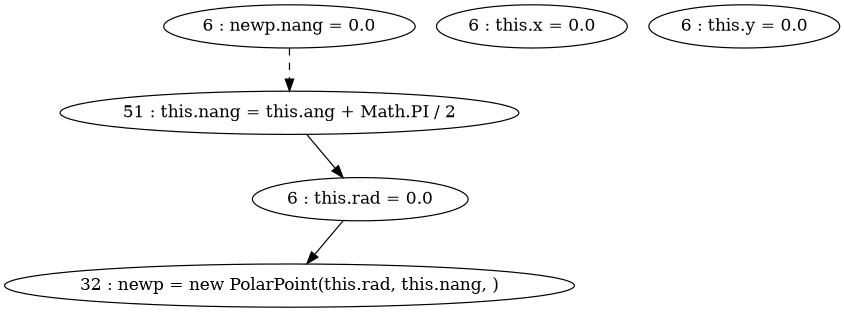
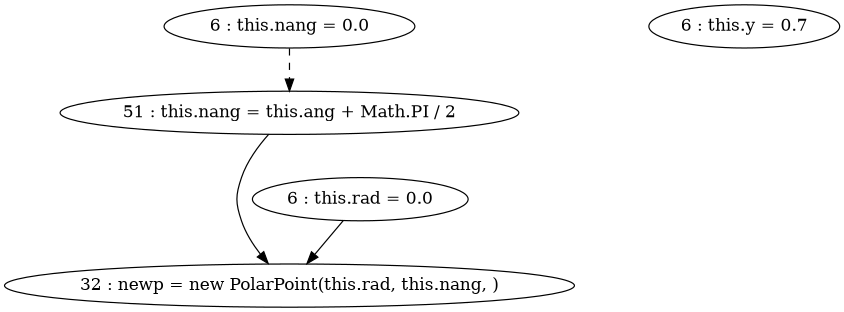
(289, 26) -> (289, 26)
(532, 26) -> none
(744, 26) -> (744, 26)
(321, 151) -> (237, 193)
